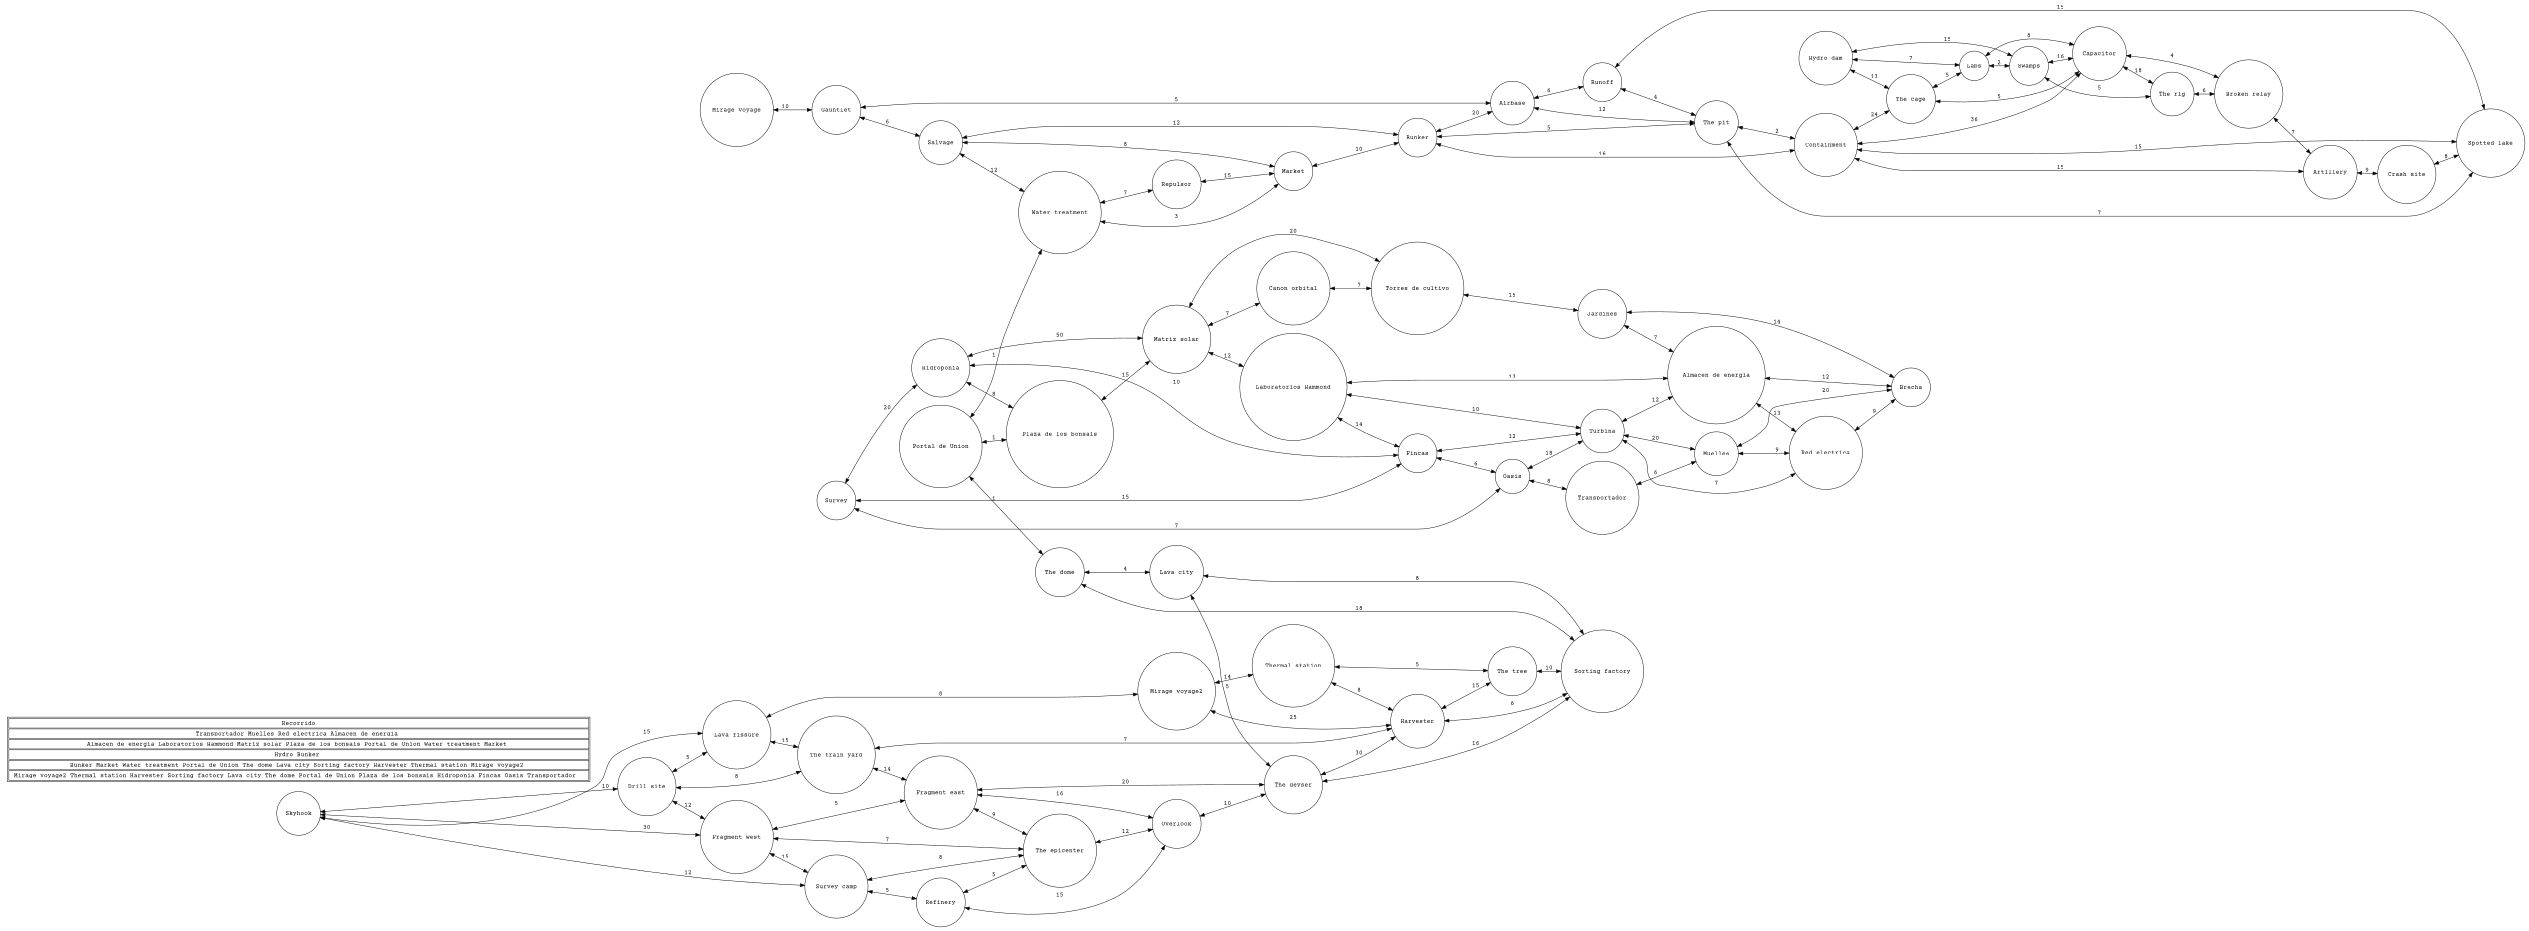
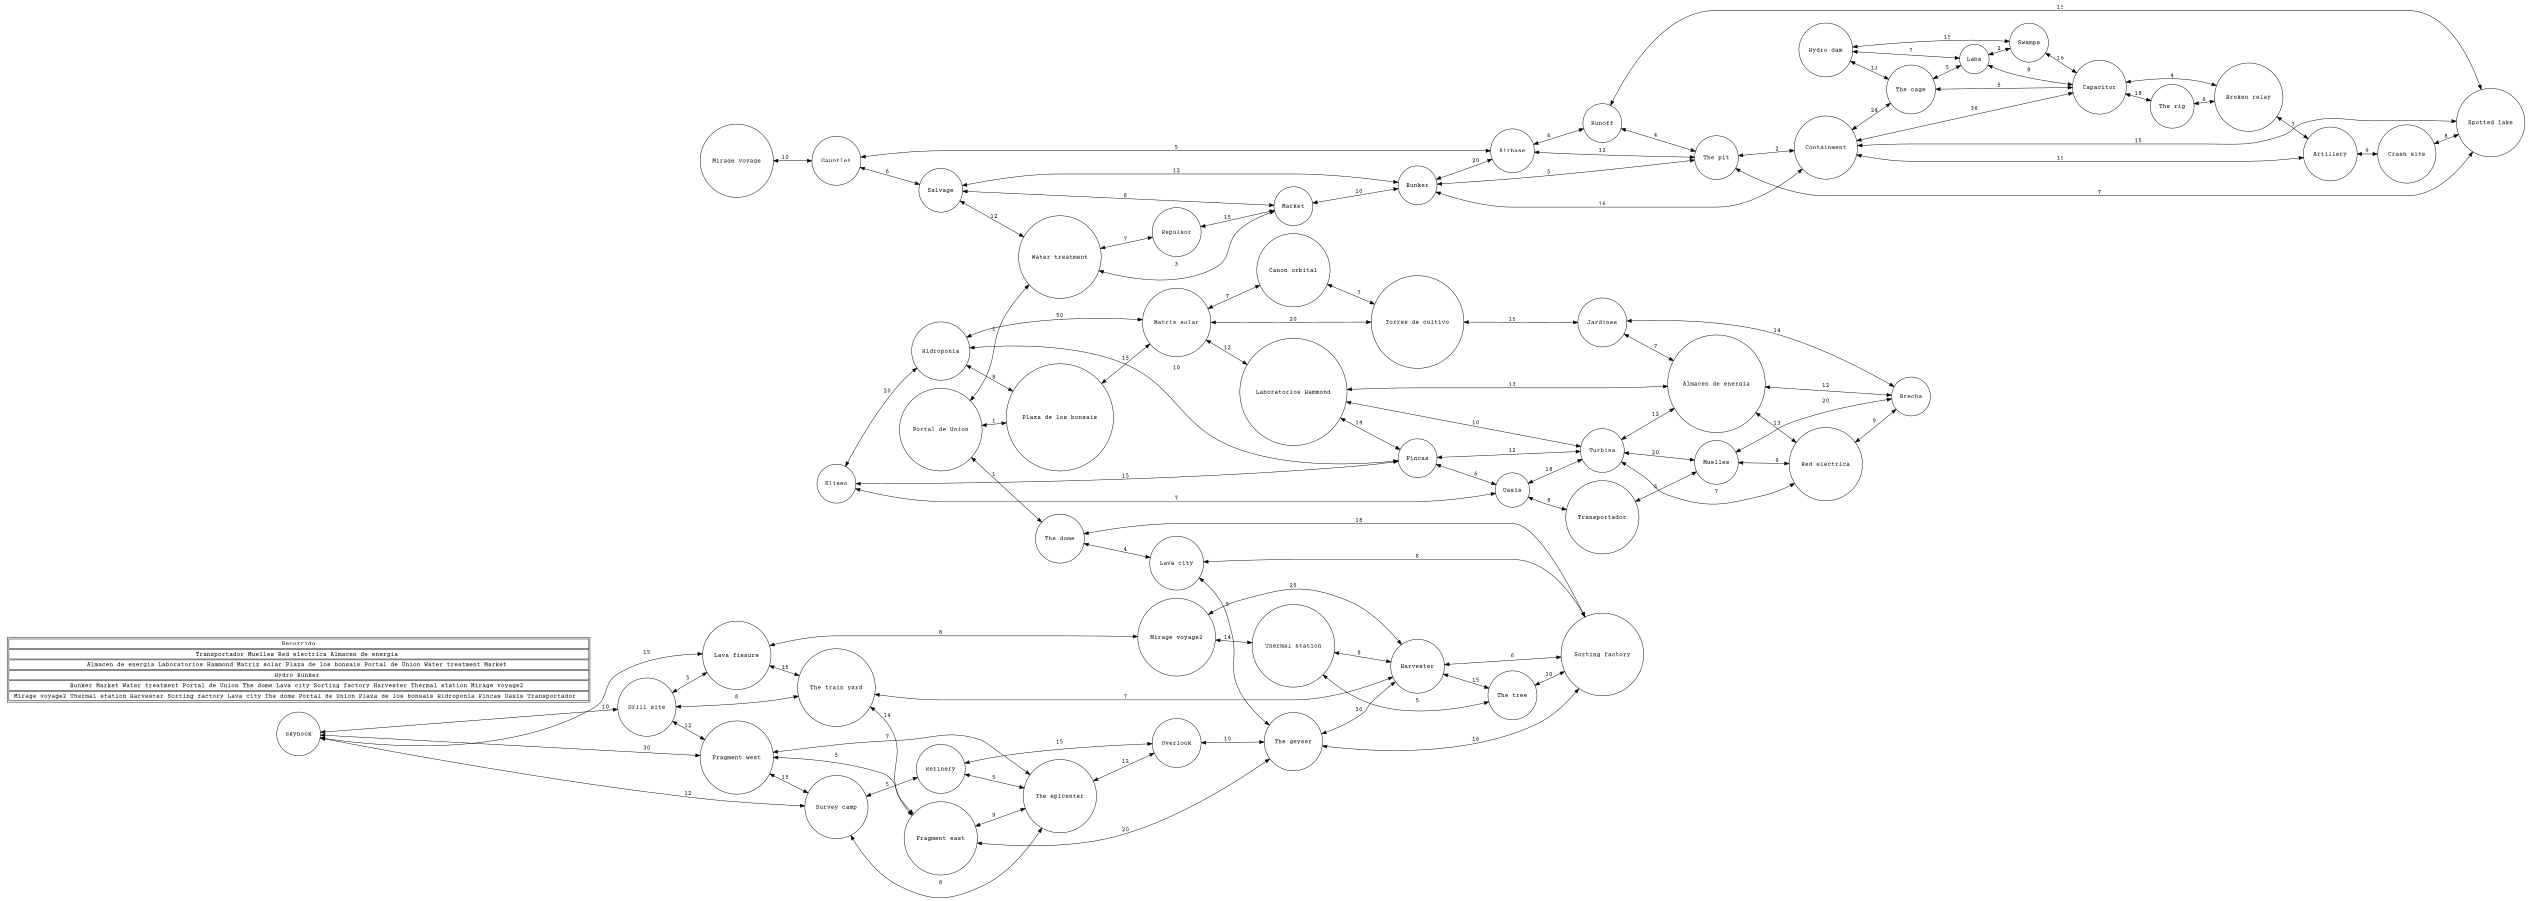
(2096, 96) -> none
(836, 500) -> (836, 484)
(1066, 803) -> none
